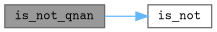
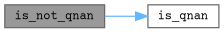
(180, 16) -> (183, 16)
